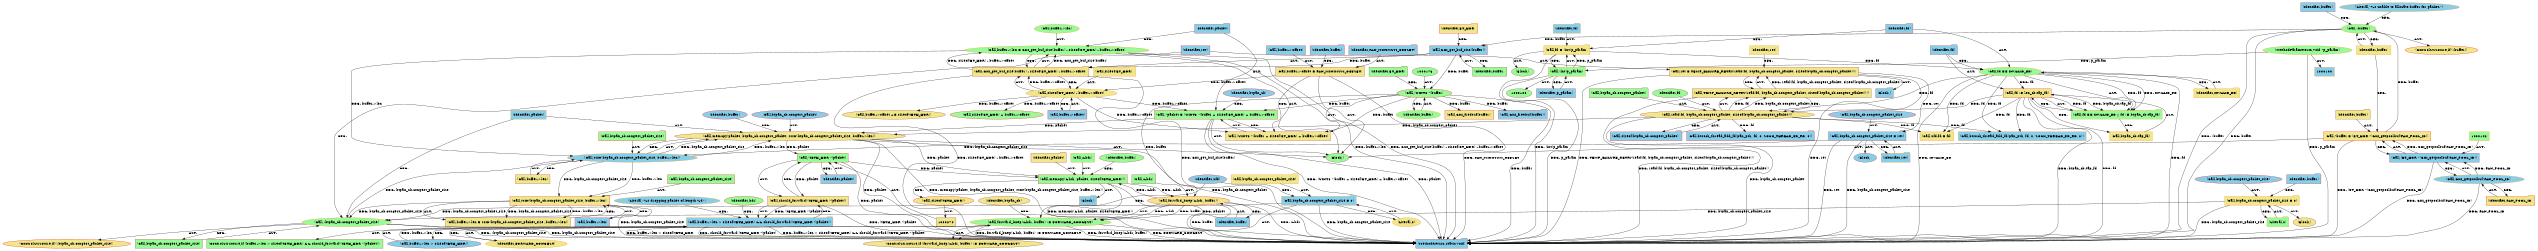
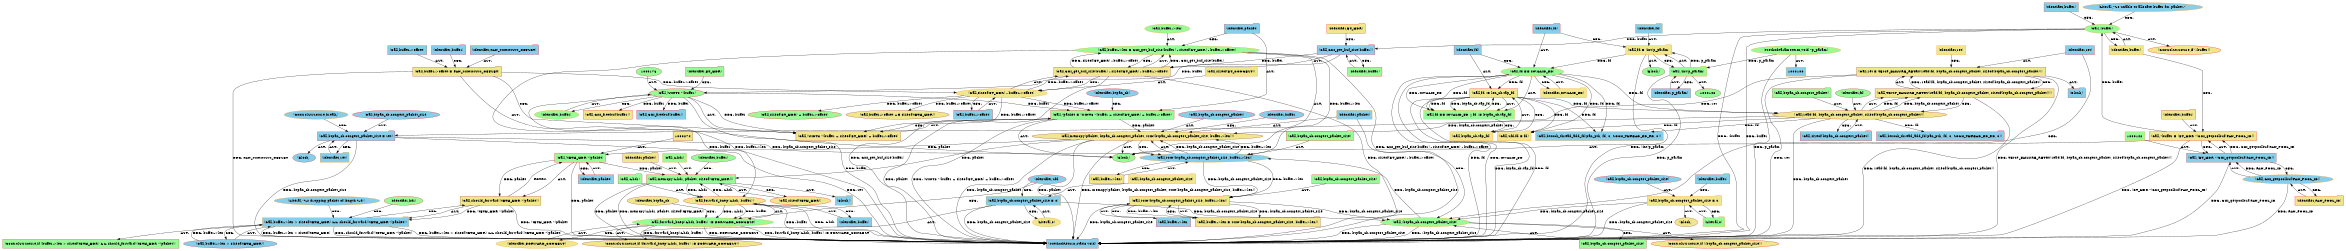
(1115, 72) -> (1231, 72)
none -> (316, 115)
(789, 179) -> (541, 179)
(945, 210) -> (749, 194)
